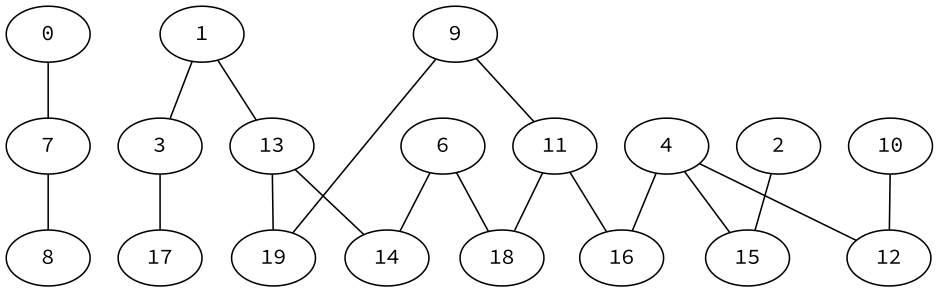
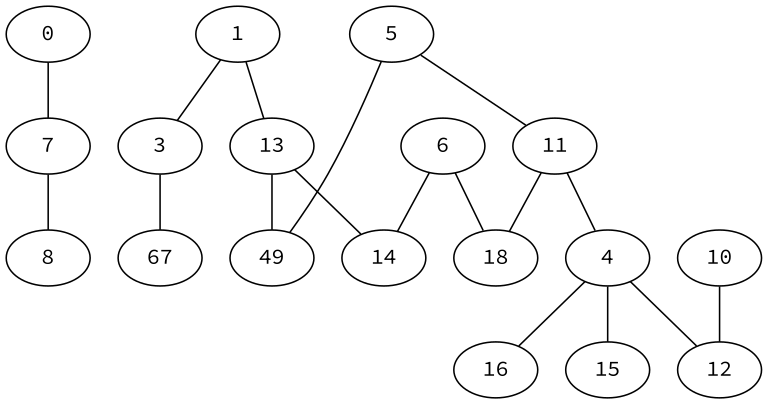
(455, 34) -> (392, 34)
(779, 146) -> none
(588, 202) -> (581, 202)
(160, 258) -> (160, 258)
(274, 258) -> (272, 258)
